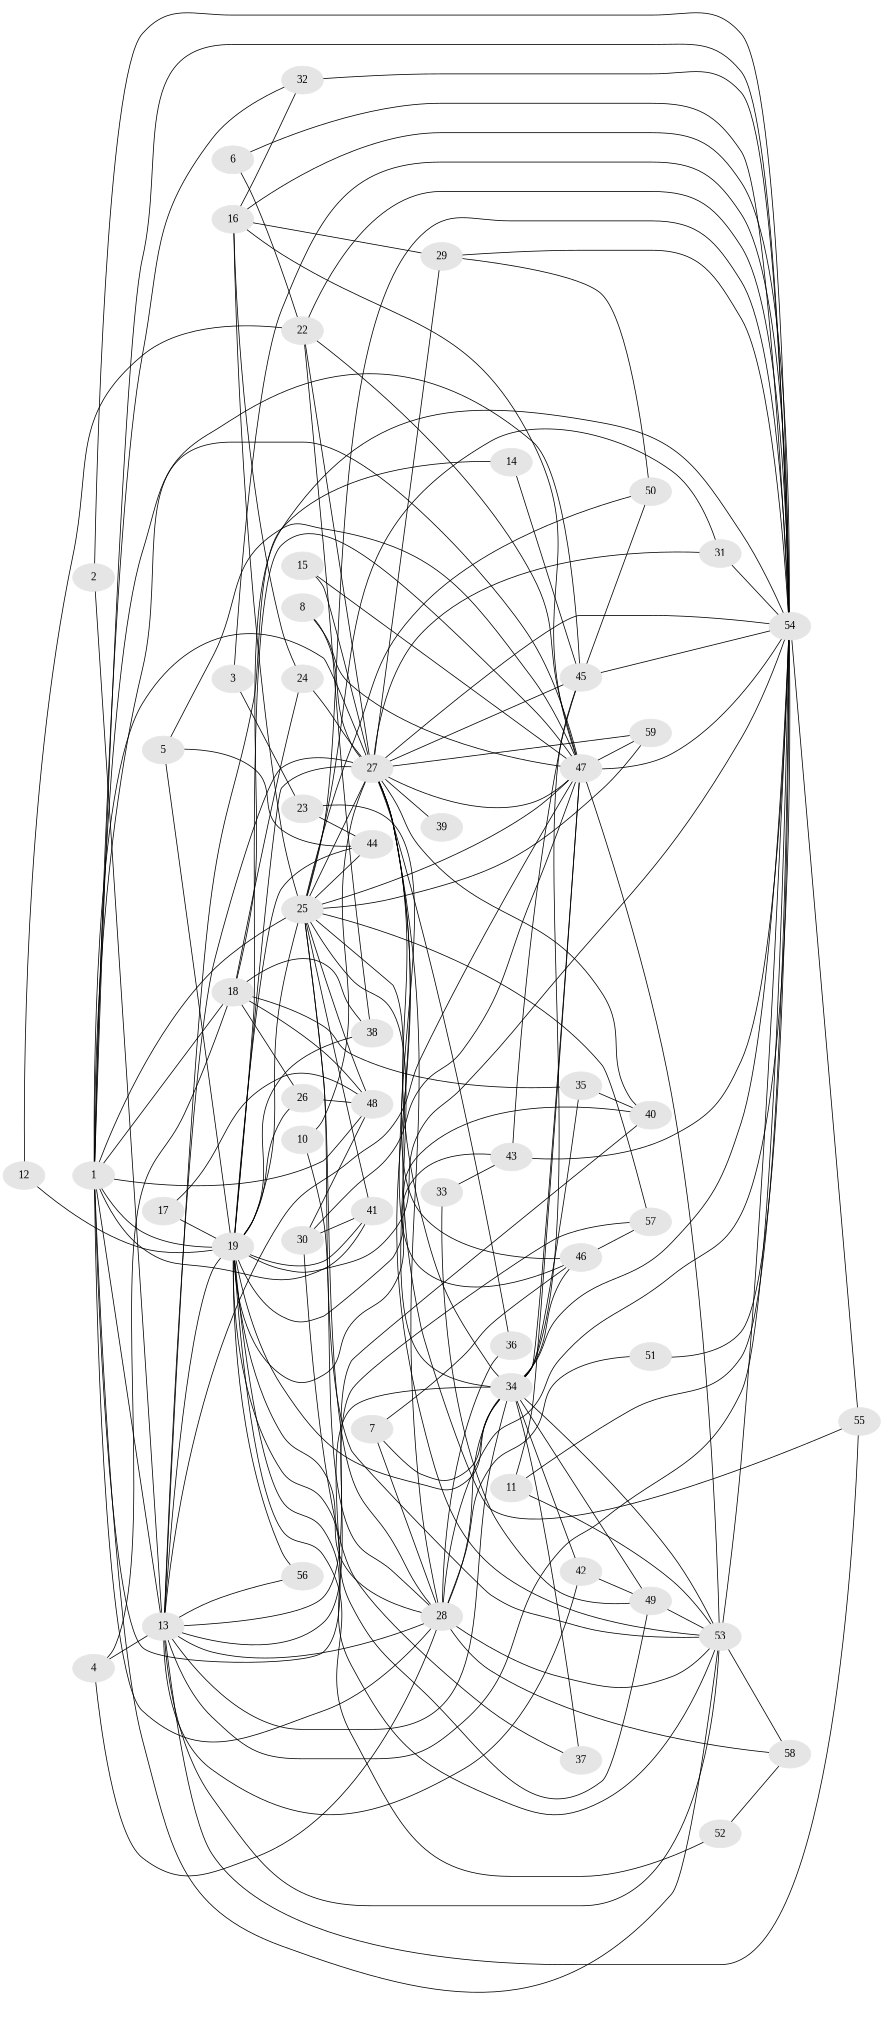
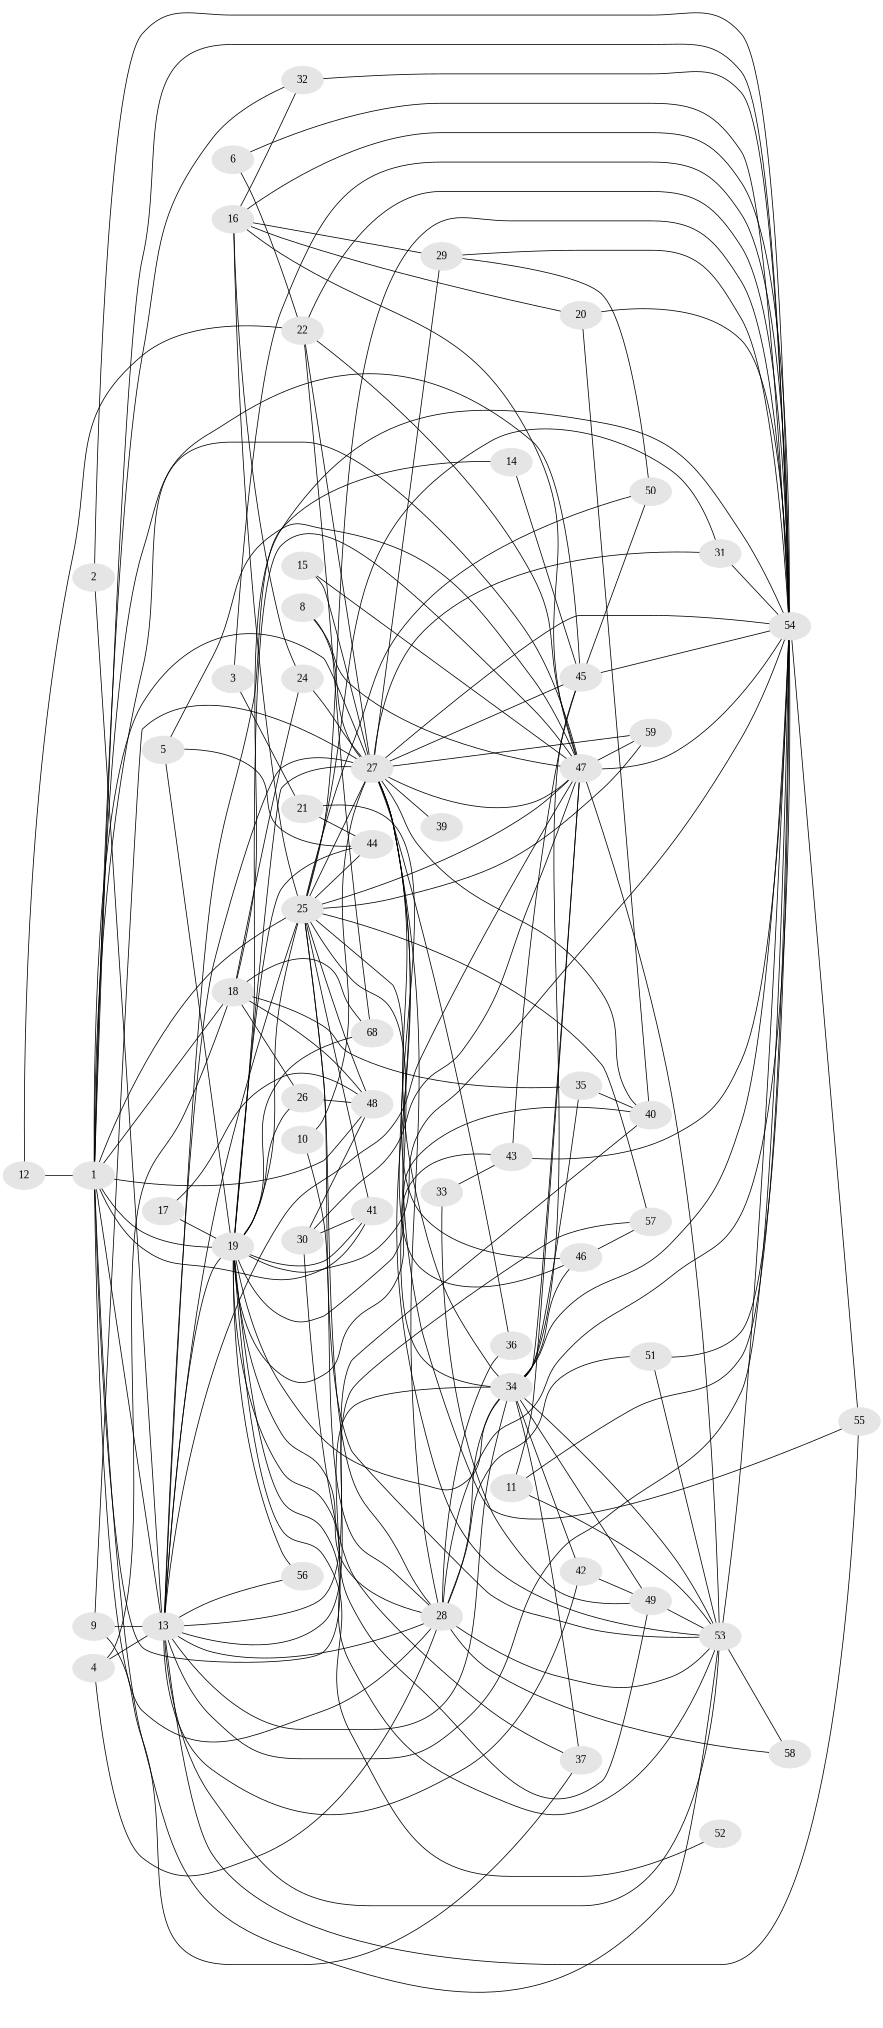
none -> (581, 315)
(302, 809) -> (302, 809)
(372, 1033) -> (372, 1033)
(118, 1239) -> (59, 1176)
none -> (202, 1280)
(372, 1429) -> none
none -> (685, 1496)
none -> (94, 1626)
(755, 1794) -> none
